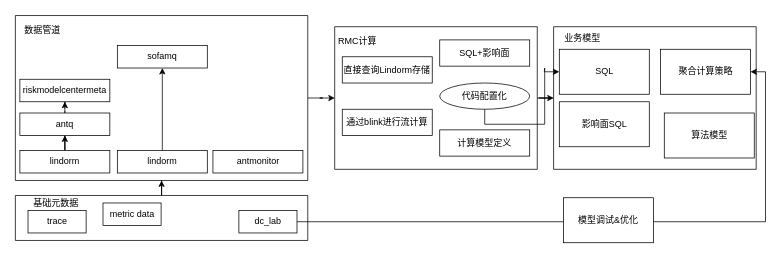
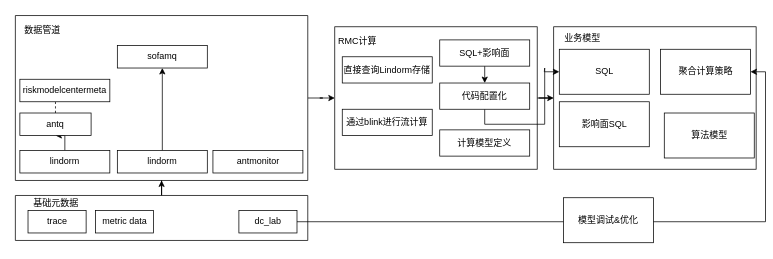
none -> (485, 72)
(485, 96) -> (485, 96)
(65, 124) -> (56, 124)
(132, 214) -> (125, 222)
